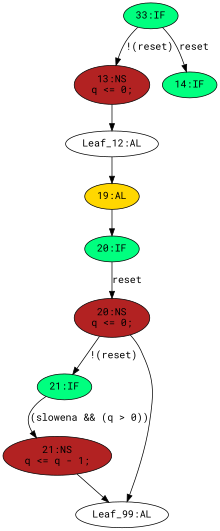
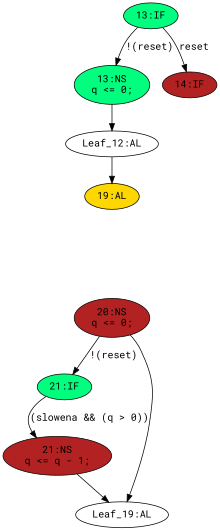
(151, 16) -> (151, 16)
(112, 85) -> (112, 85)
(190, 85) -> (190, 85)
(112, 249) -> none
(122, 515) -> (122, 515)
